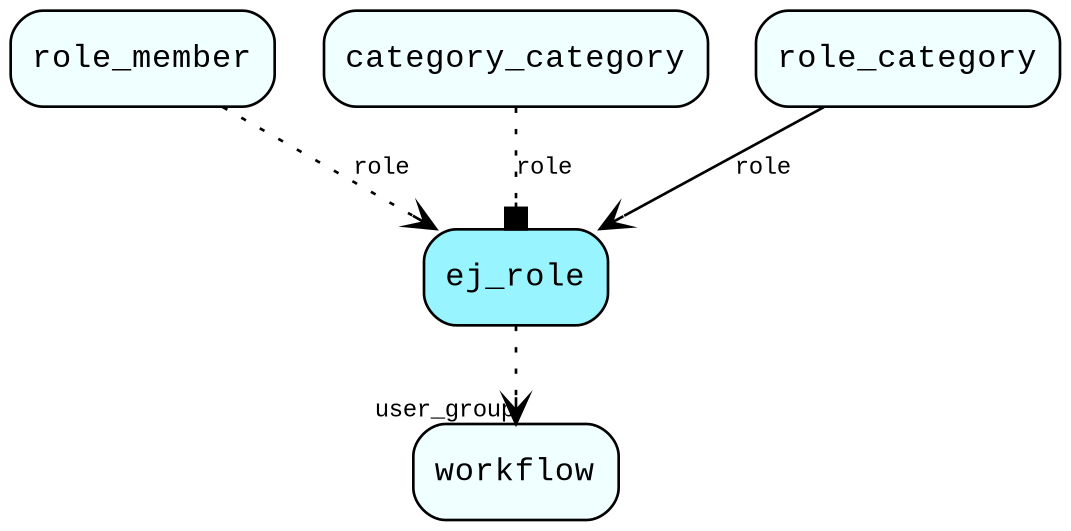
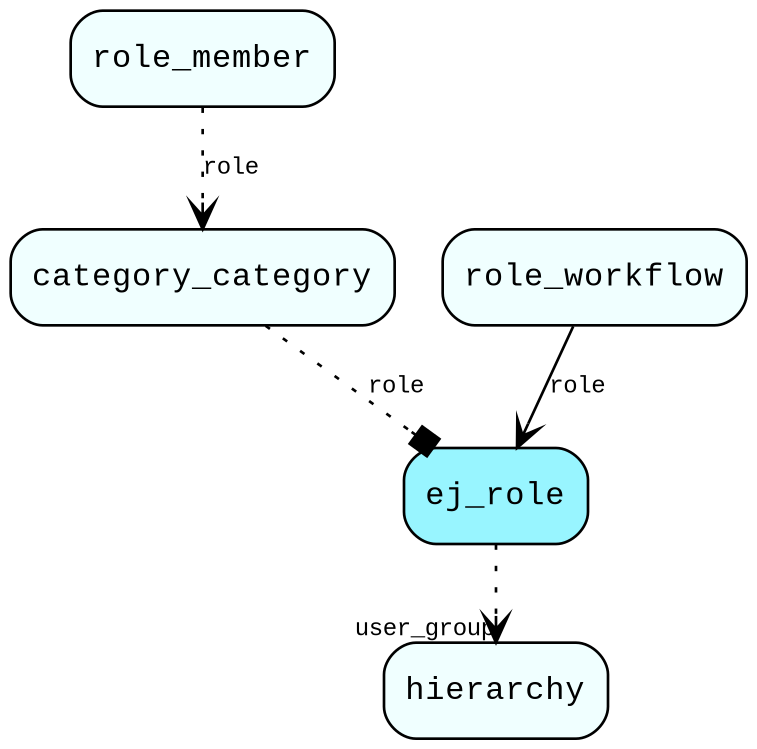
(908, 59) -> (595, 277)
(317, 161) -> (203, 155)
(516, 472) -> (496, 691)
